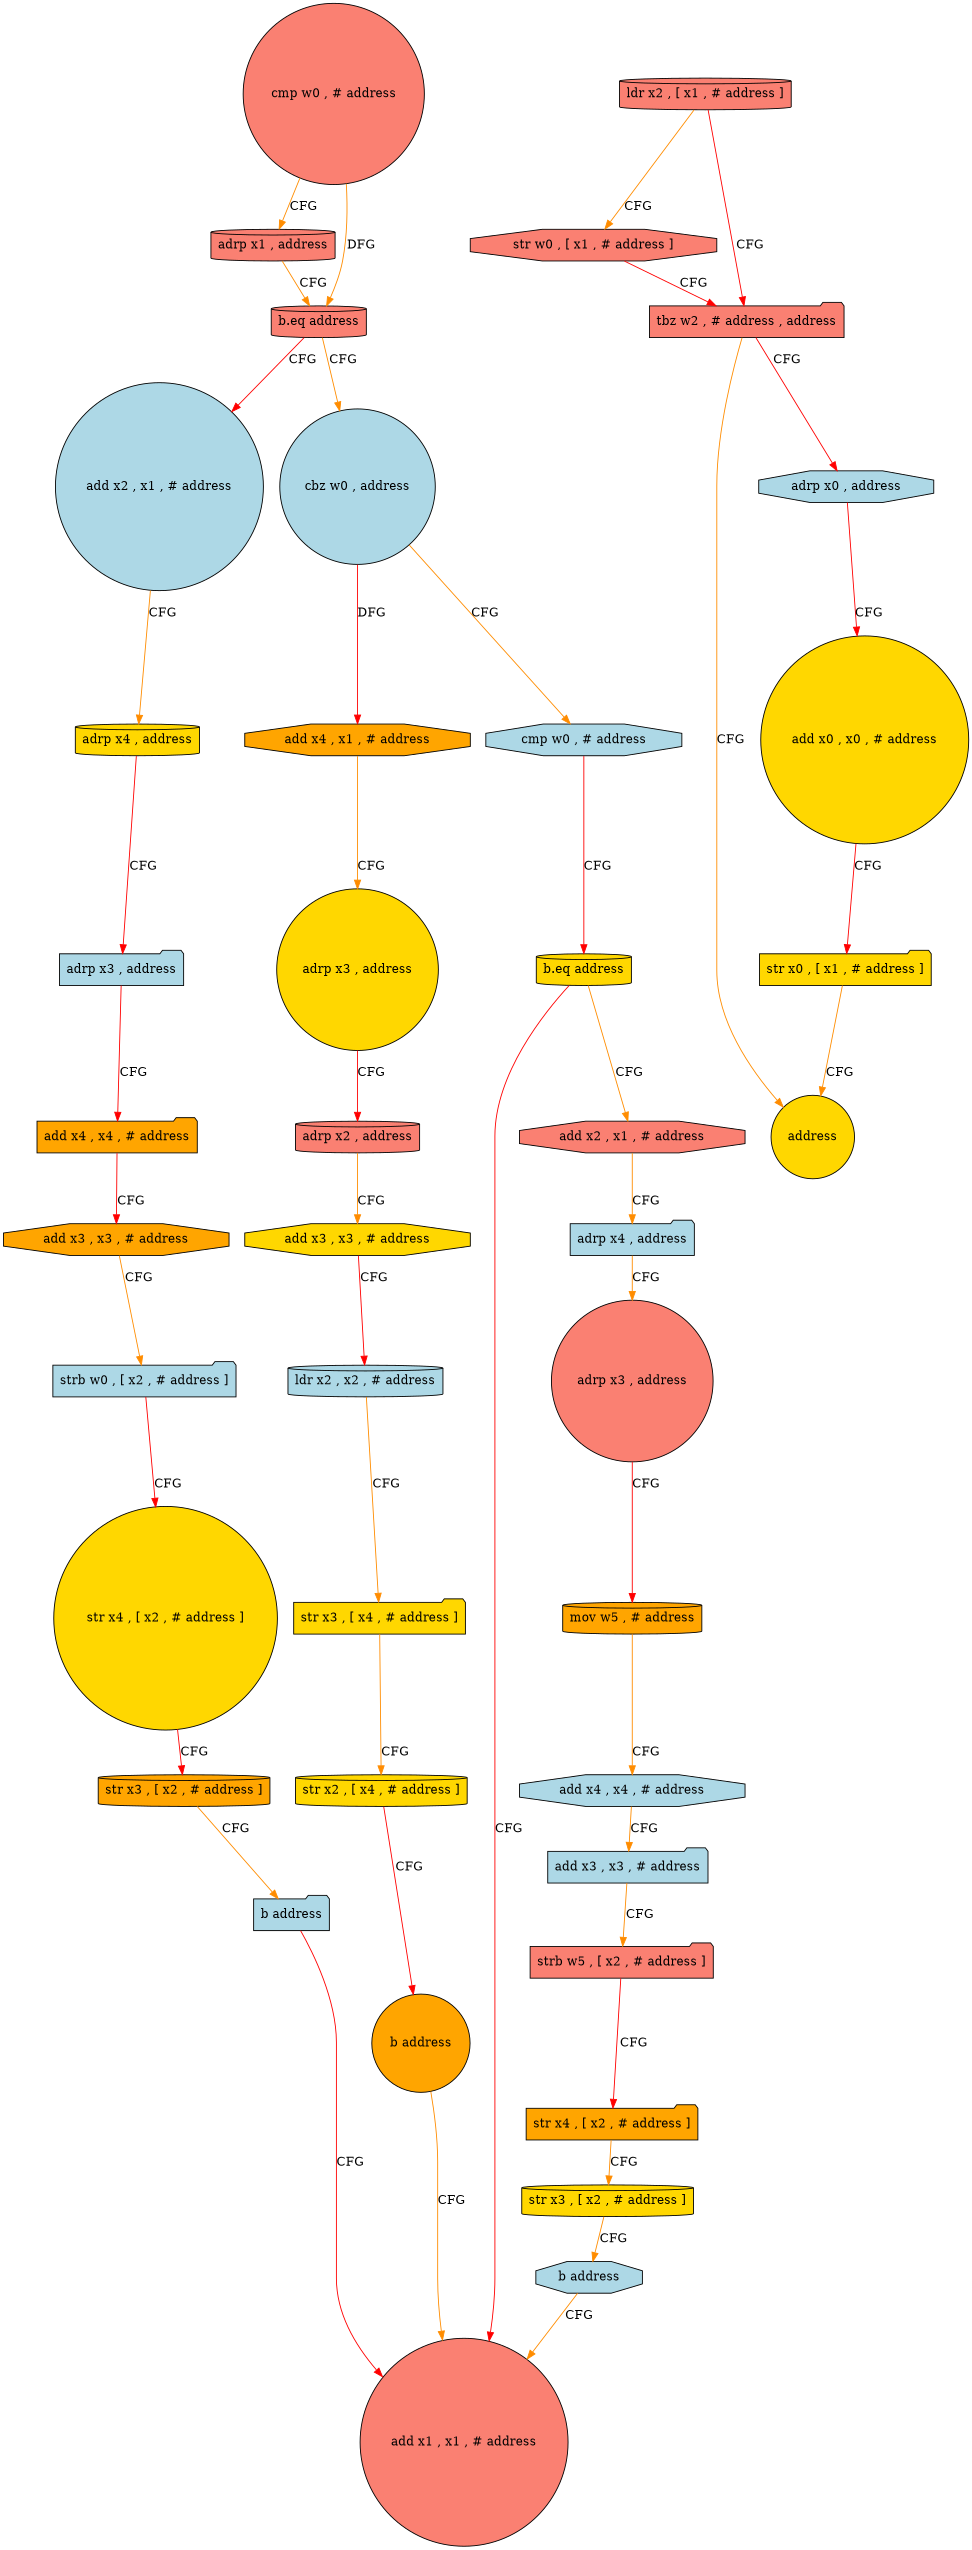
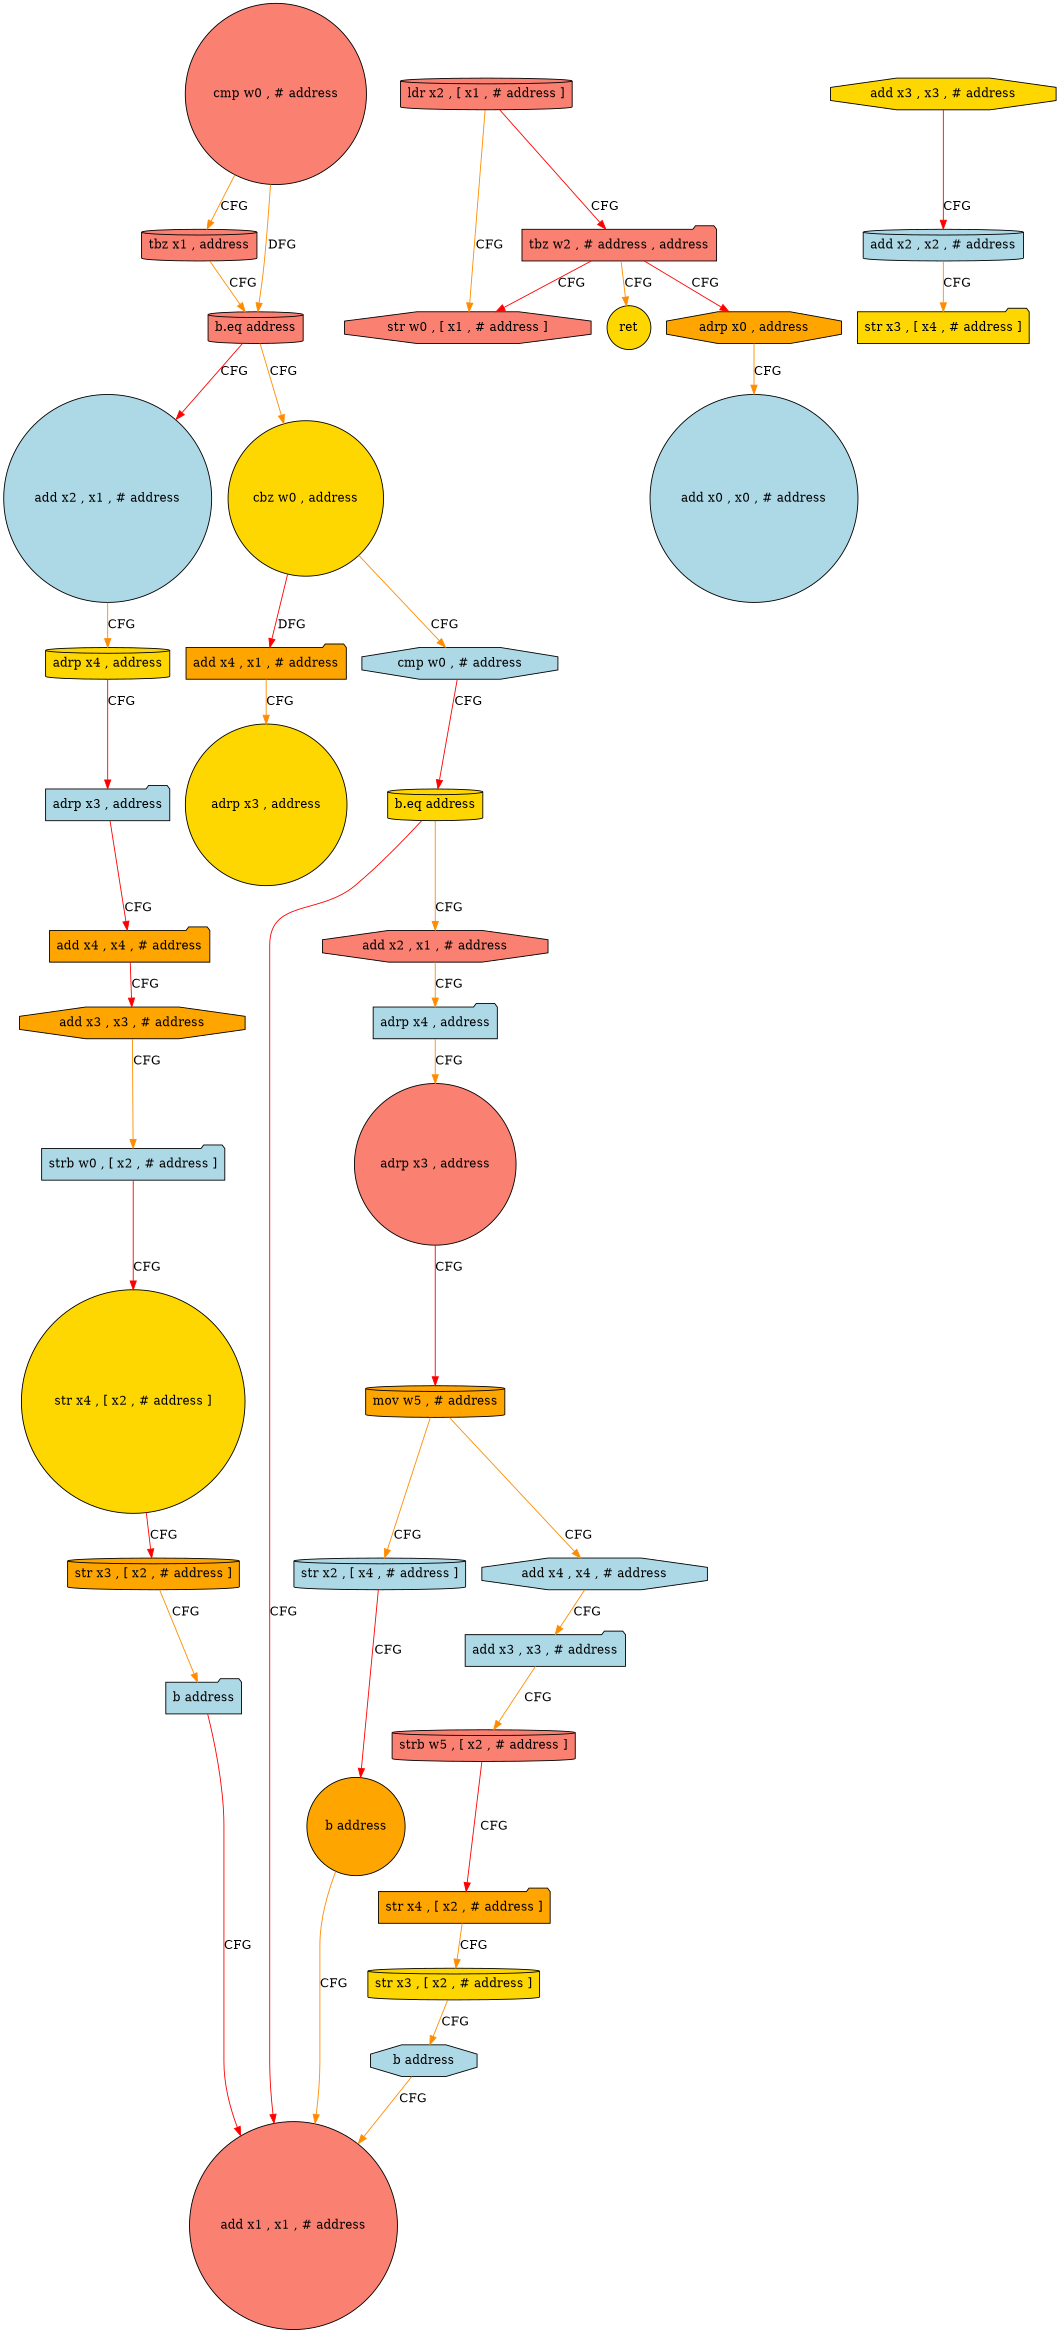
(273, 245) -> (199, 245)
(666, 281) -> (548, 284)
(358, 487) -> (306, 498)
(846, 487) -> (754, 328)
(852, 565) -> (754, 364)
(358, 740) -> (266, 663)
(865, 740) -> (754, 498)
(845, 970) -> none
(358, 1137) -> none
(813, 1137) -> (629, 328)
(365, 1381) -> (943, 245)
(380, 1700) -> (409, 1483)
(381, 1791) -> (380, 1574)
(622, 1962) -> (484, 1746)
